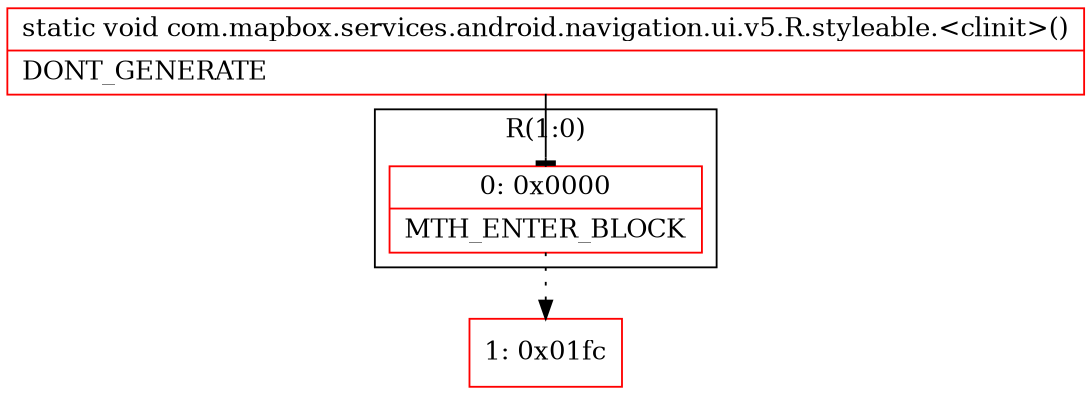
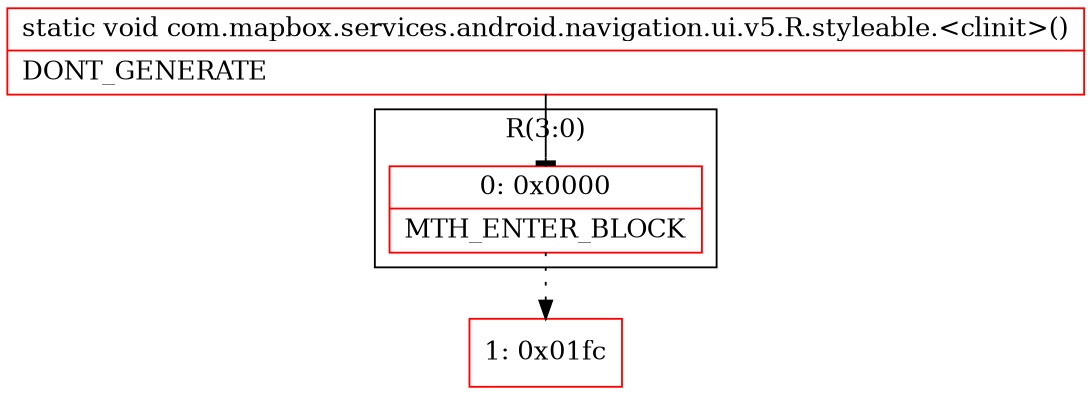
(546, 130) -> (546, 130)
